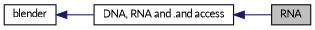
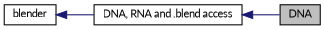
(164, 15) -> (168, 15)
(291, 15) -> (300, 15)
